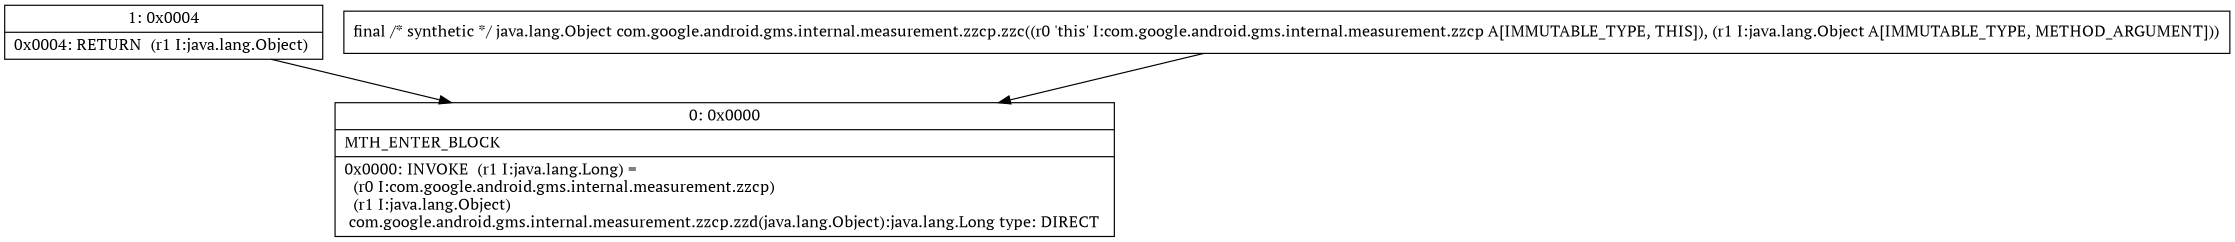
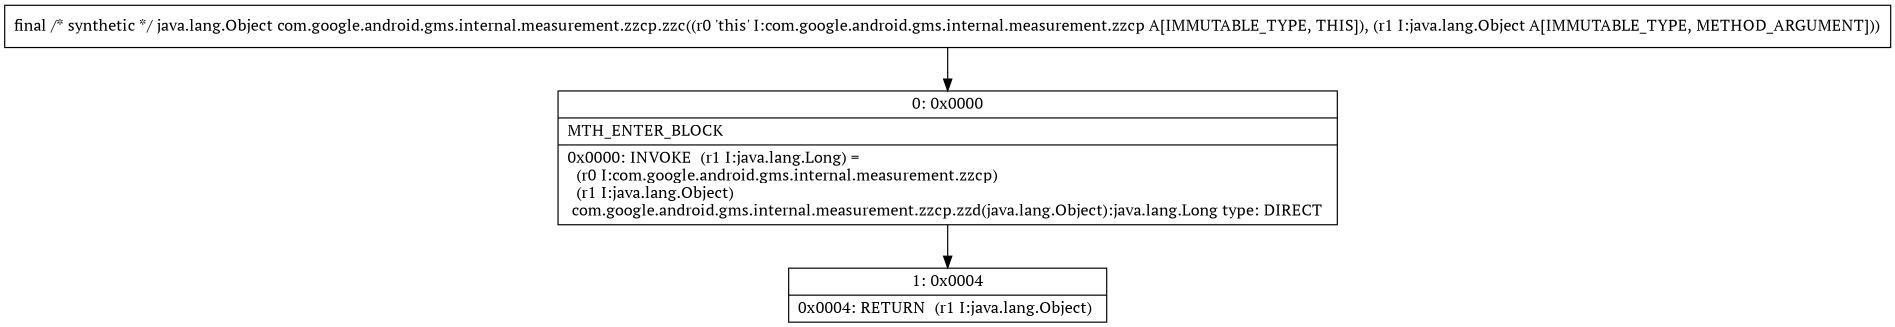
(355, 80) -> (948, 240)
